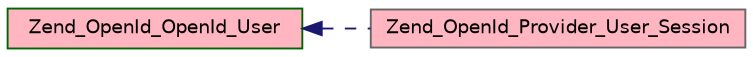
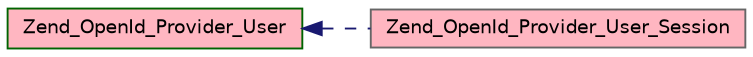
(155, 29) -> (155, 29)
